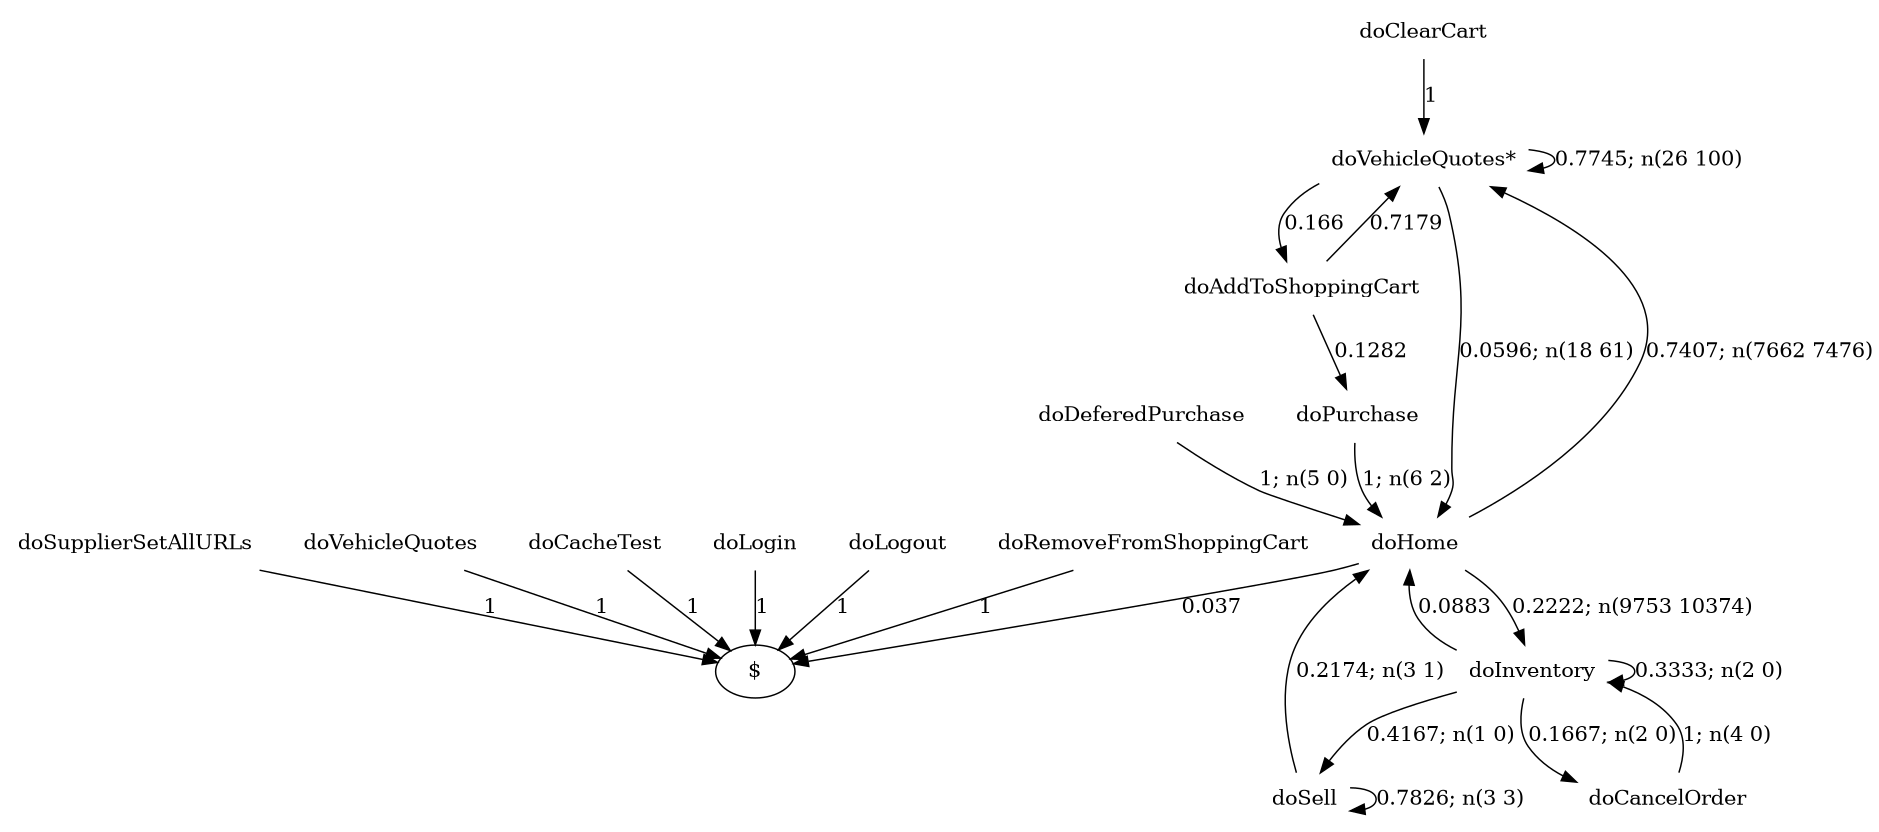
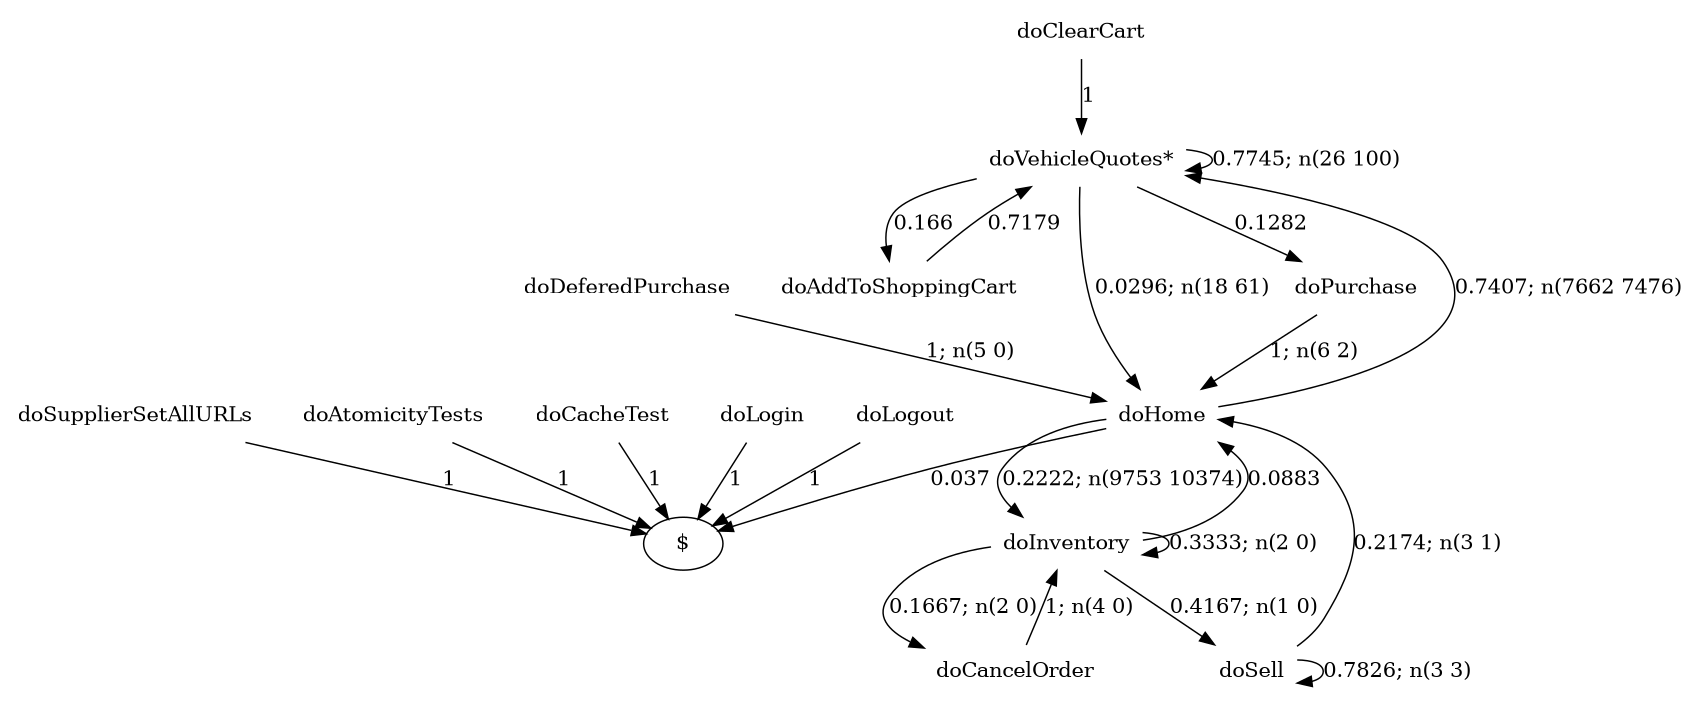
(1327, 345) -> (1212, 221)
(1547, 352) -> (1182, 288)
(391, 544) -> (394, 416)
(1154, 544) -> none
